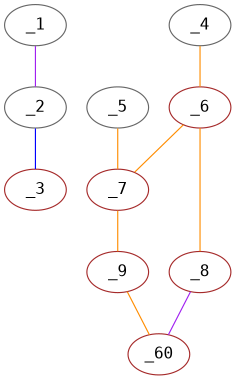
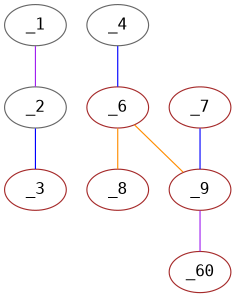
(200, 66) -> (118, 66)
(118, 107) -> none
(159, 148) -> (159, 148)
(118, 231) -> (200, 149)
(138, 313) -> (200, 231)
(179, 313) -> none
